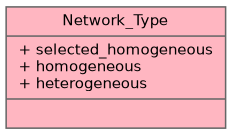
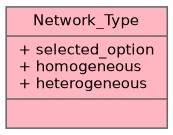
(116, 50) -> (87, 50)
